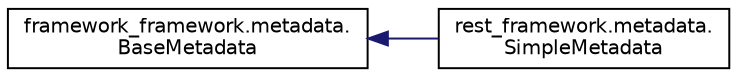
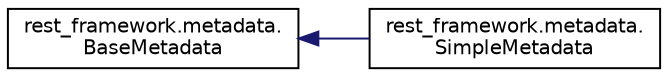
(188, 39) -> (153, 39)
